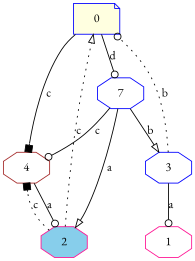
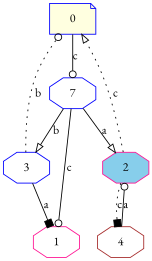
(113, 56) -> (76, 56)
(44, 85) -> none
(84, 135) -> (65, 164)
(169, 201) -> (40, 201)
